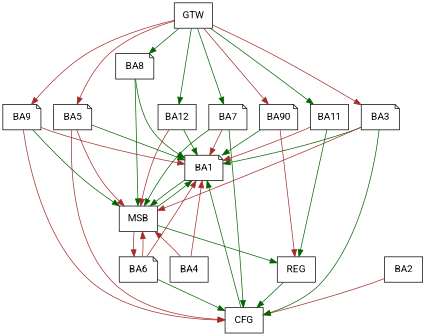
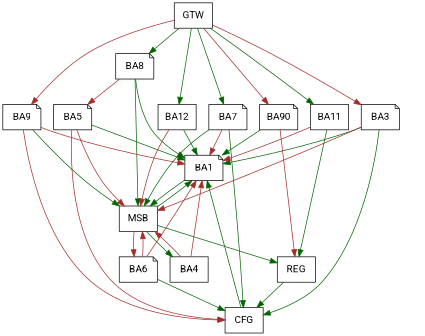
(117, 47) -> (106, 90)
none -> (160, 245)
(404, 270) -> none
